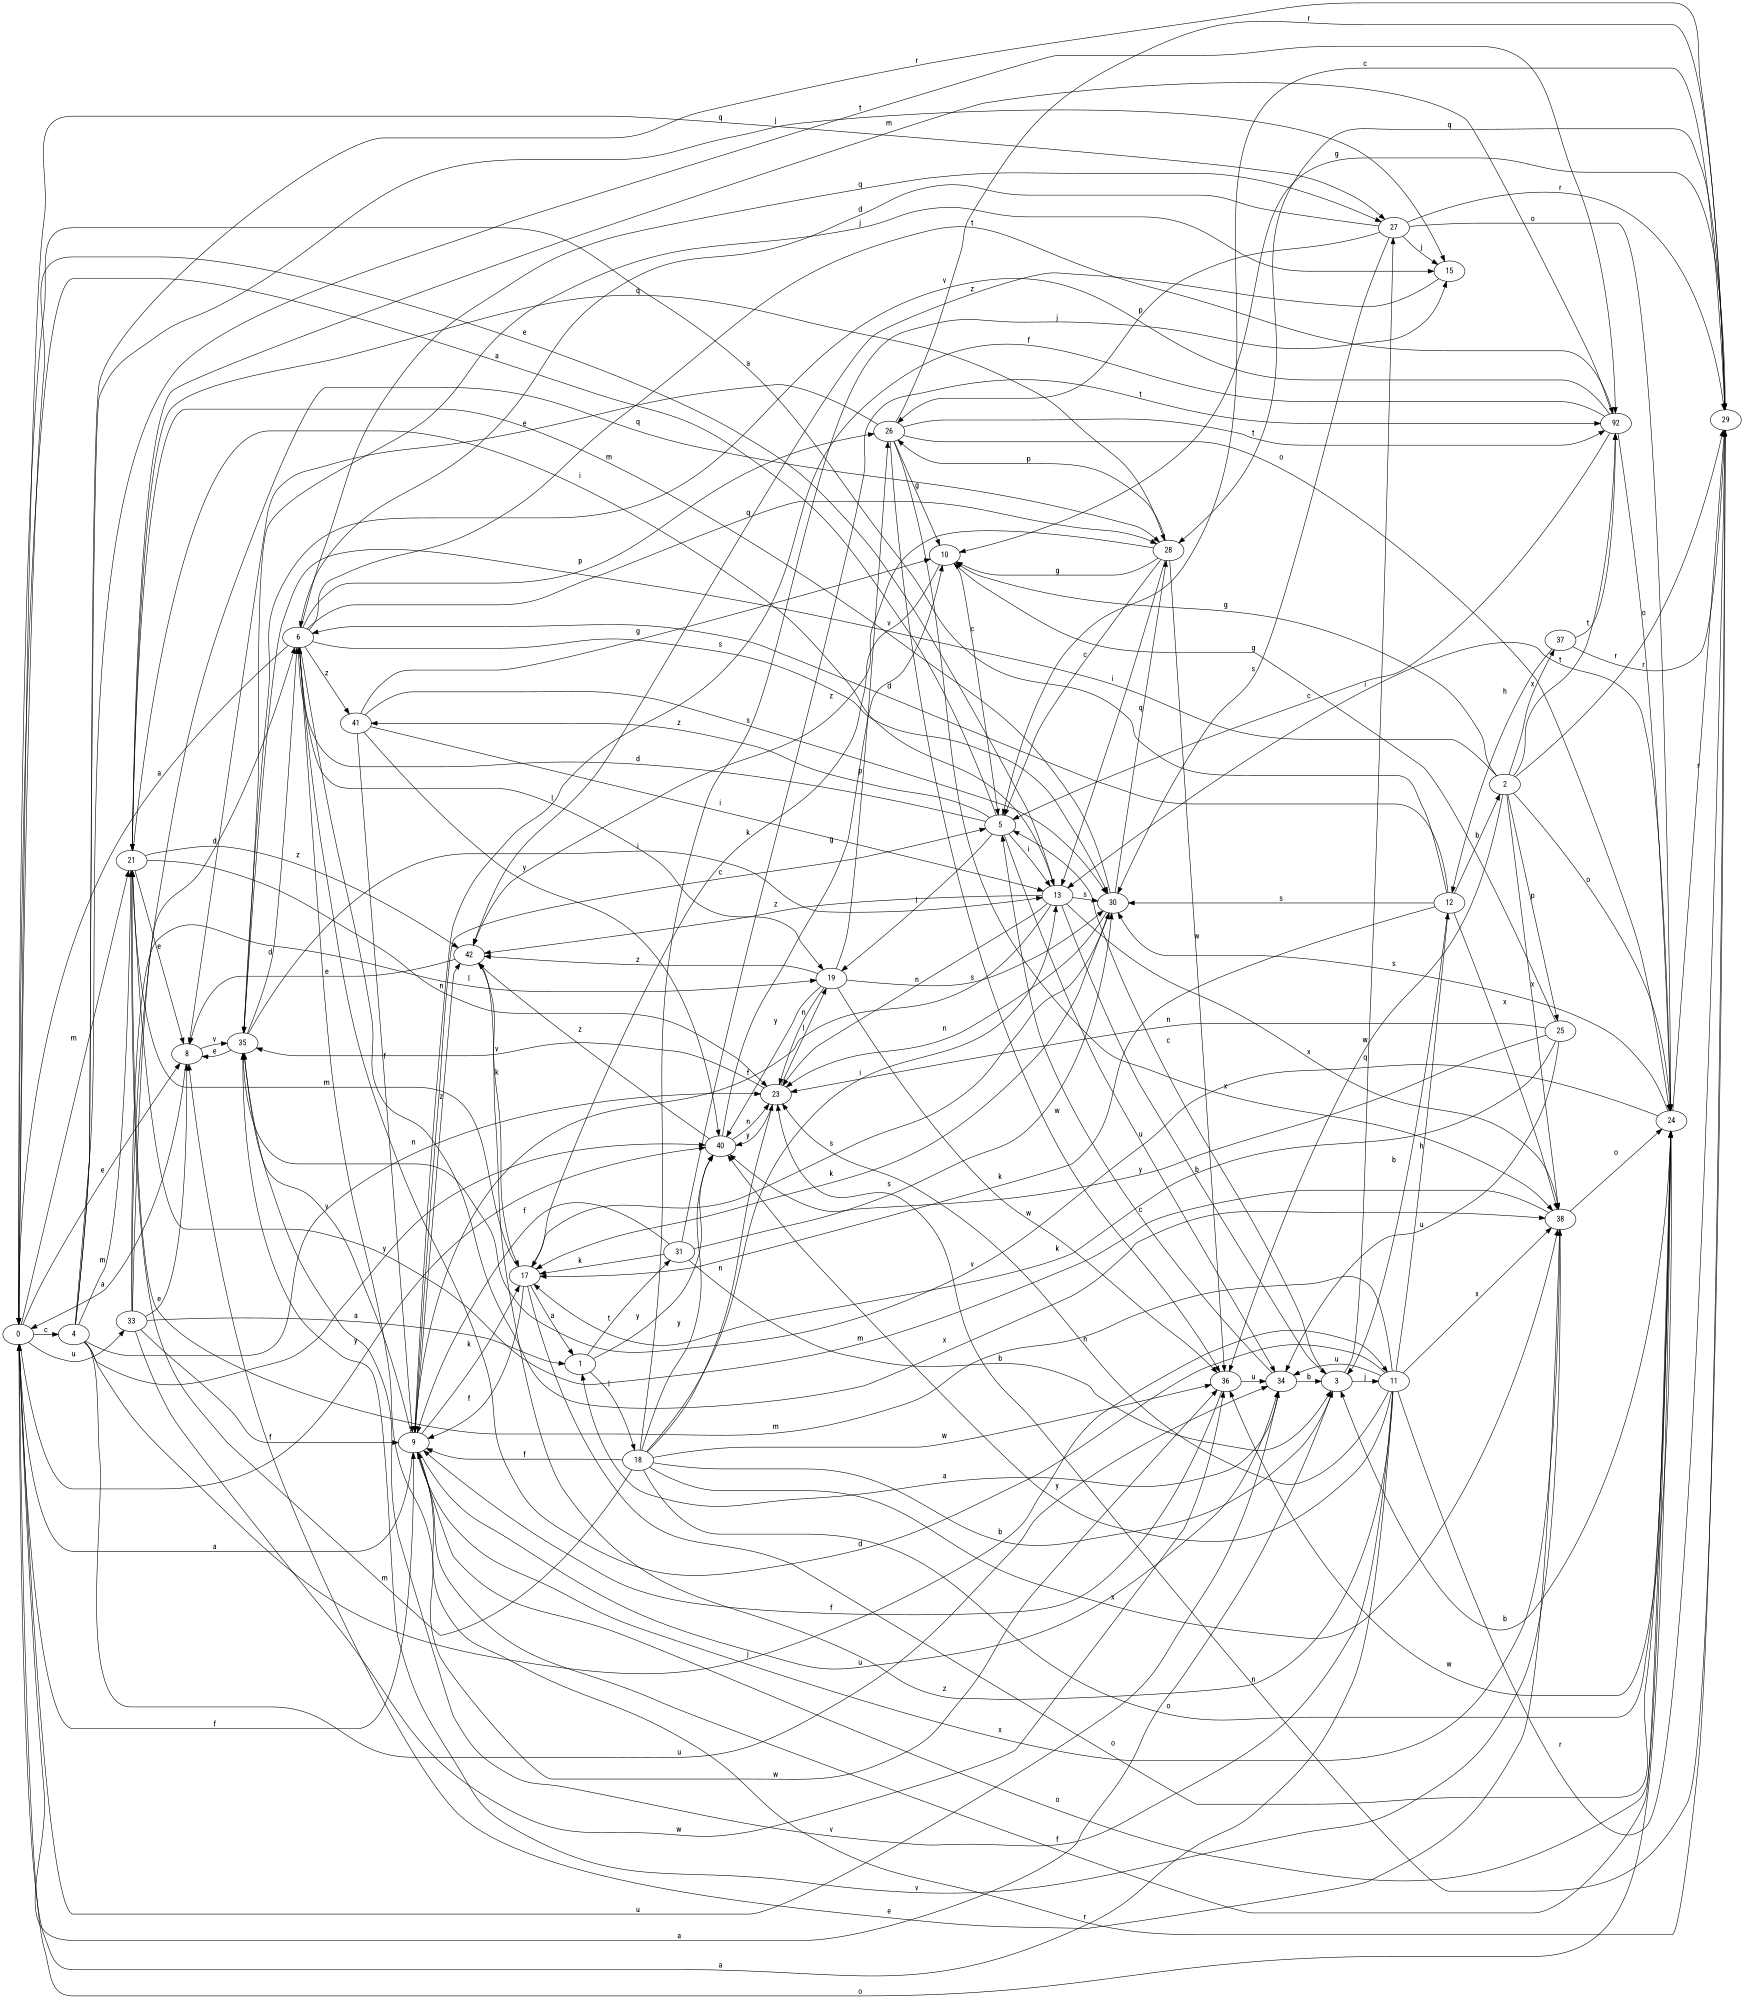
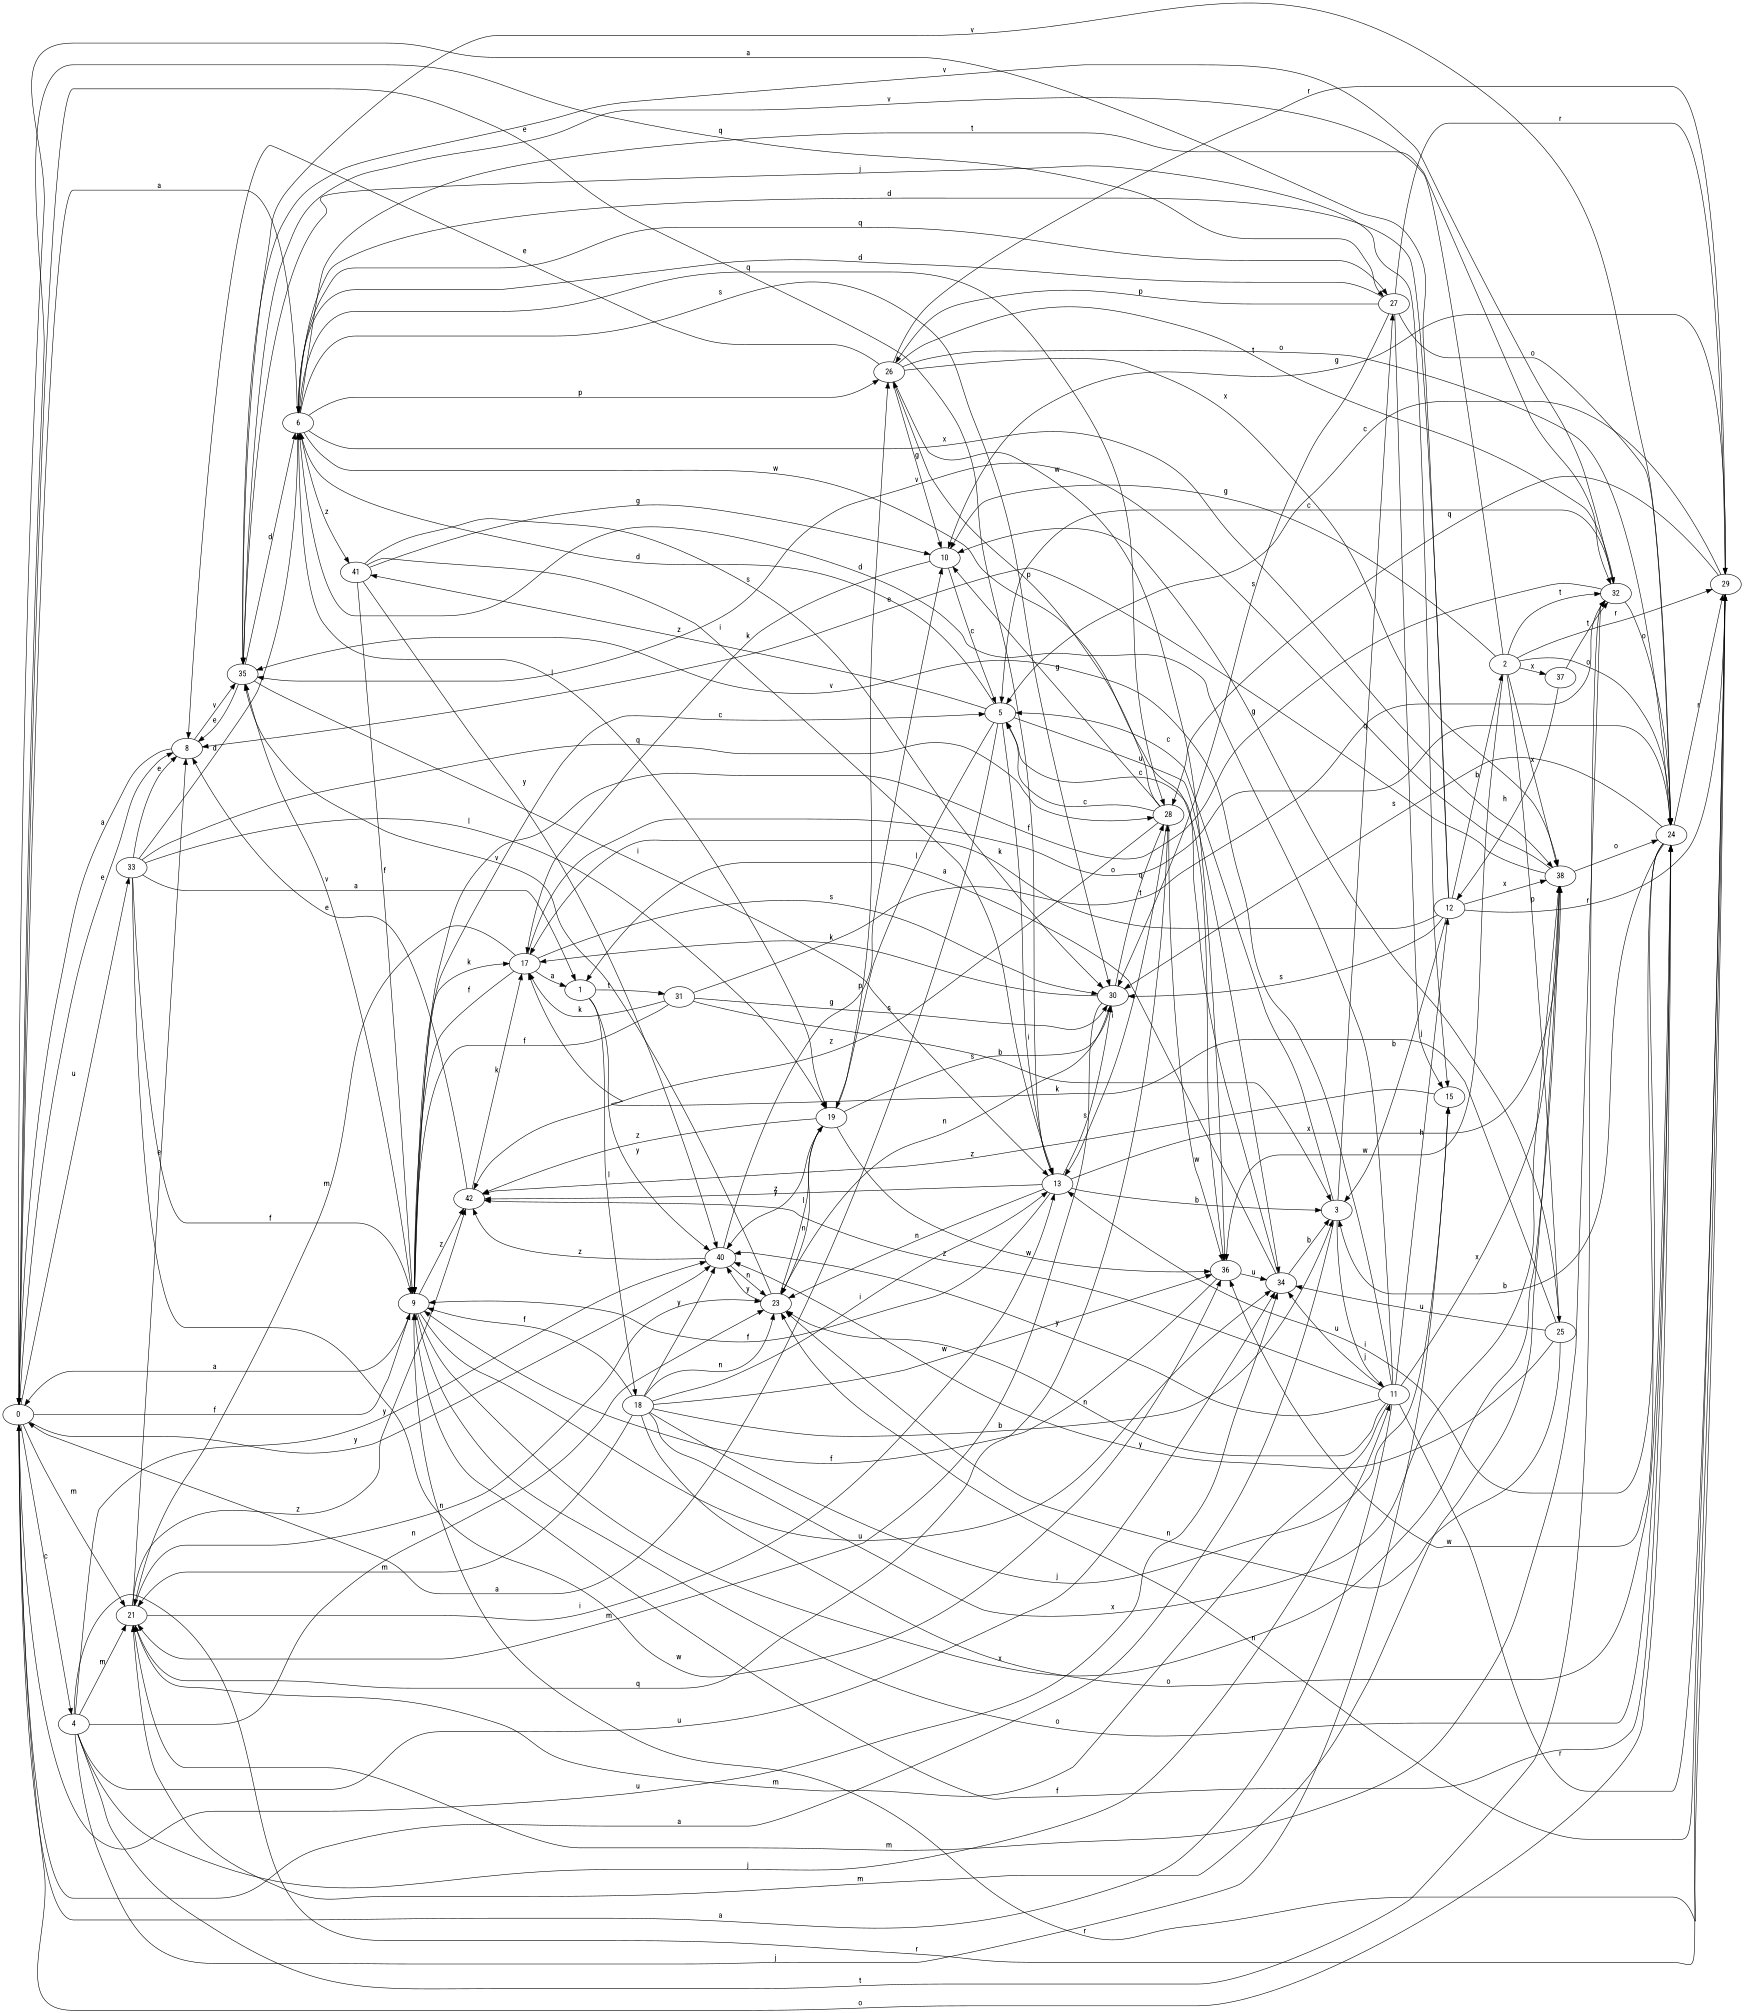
(1616, 423) -> (1616, 594)
(1702, 648) -> (1691, 843)
